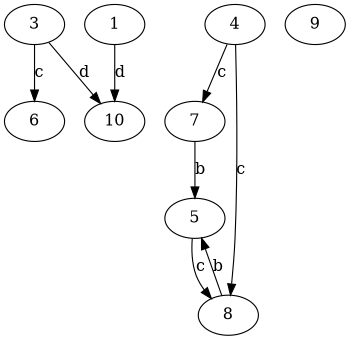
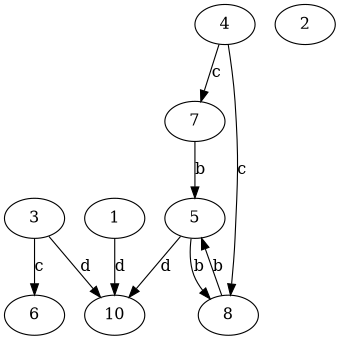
(315, 25) -> (305, 25)
none -> (158, 263)
(200, 267) -> (199, 267)
